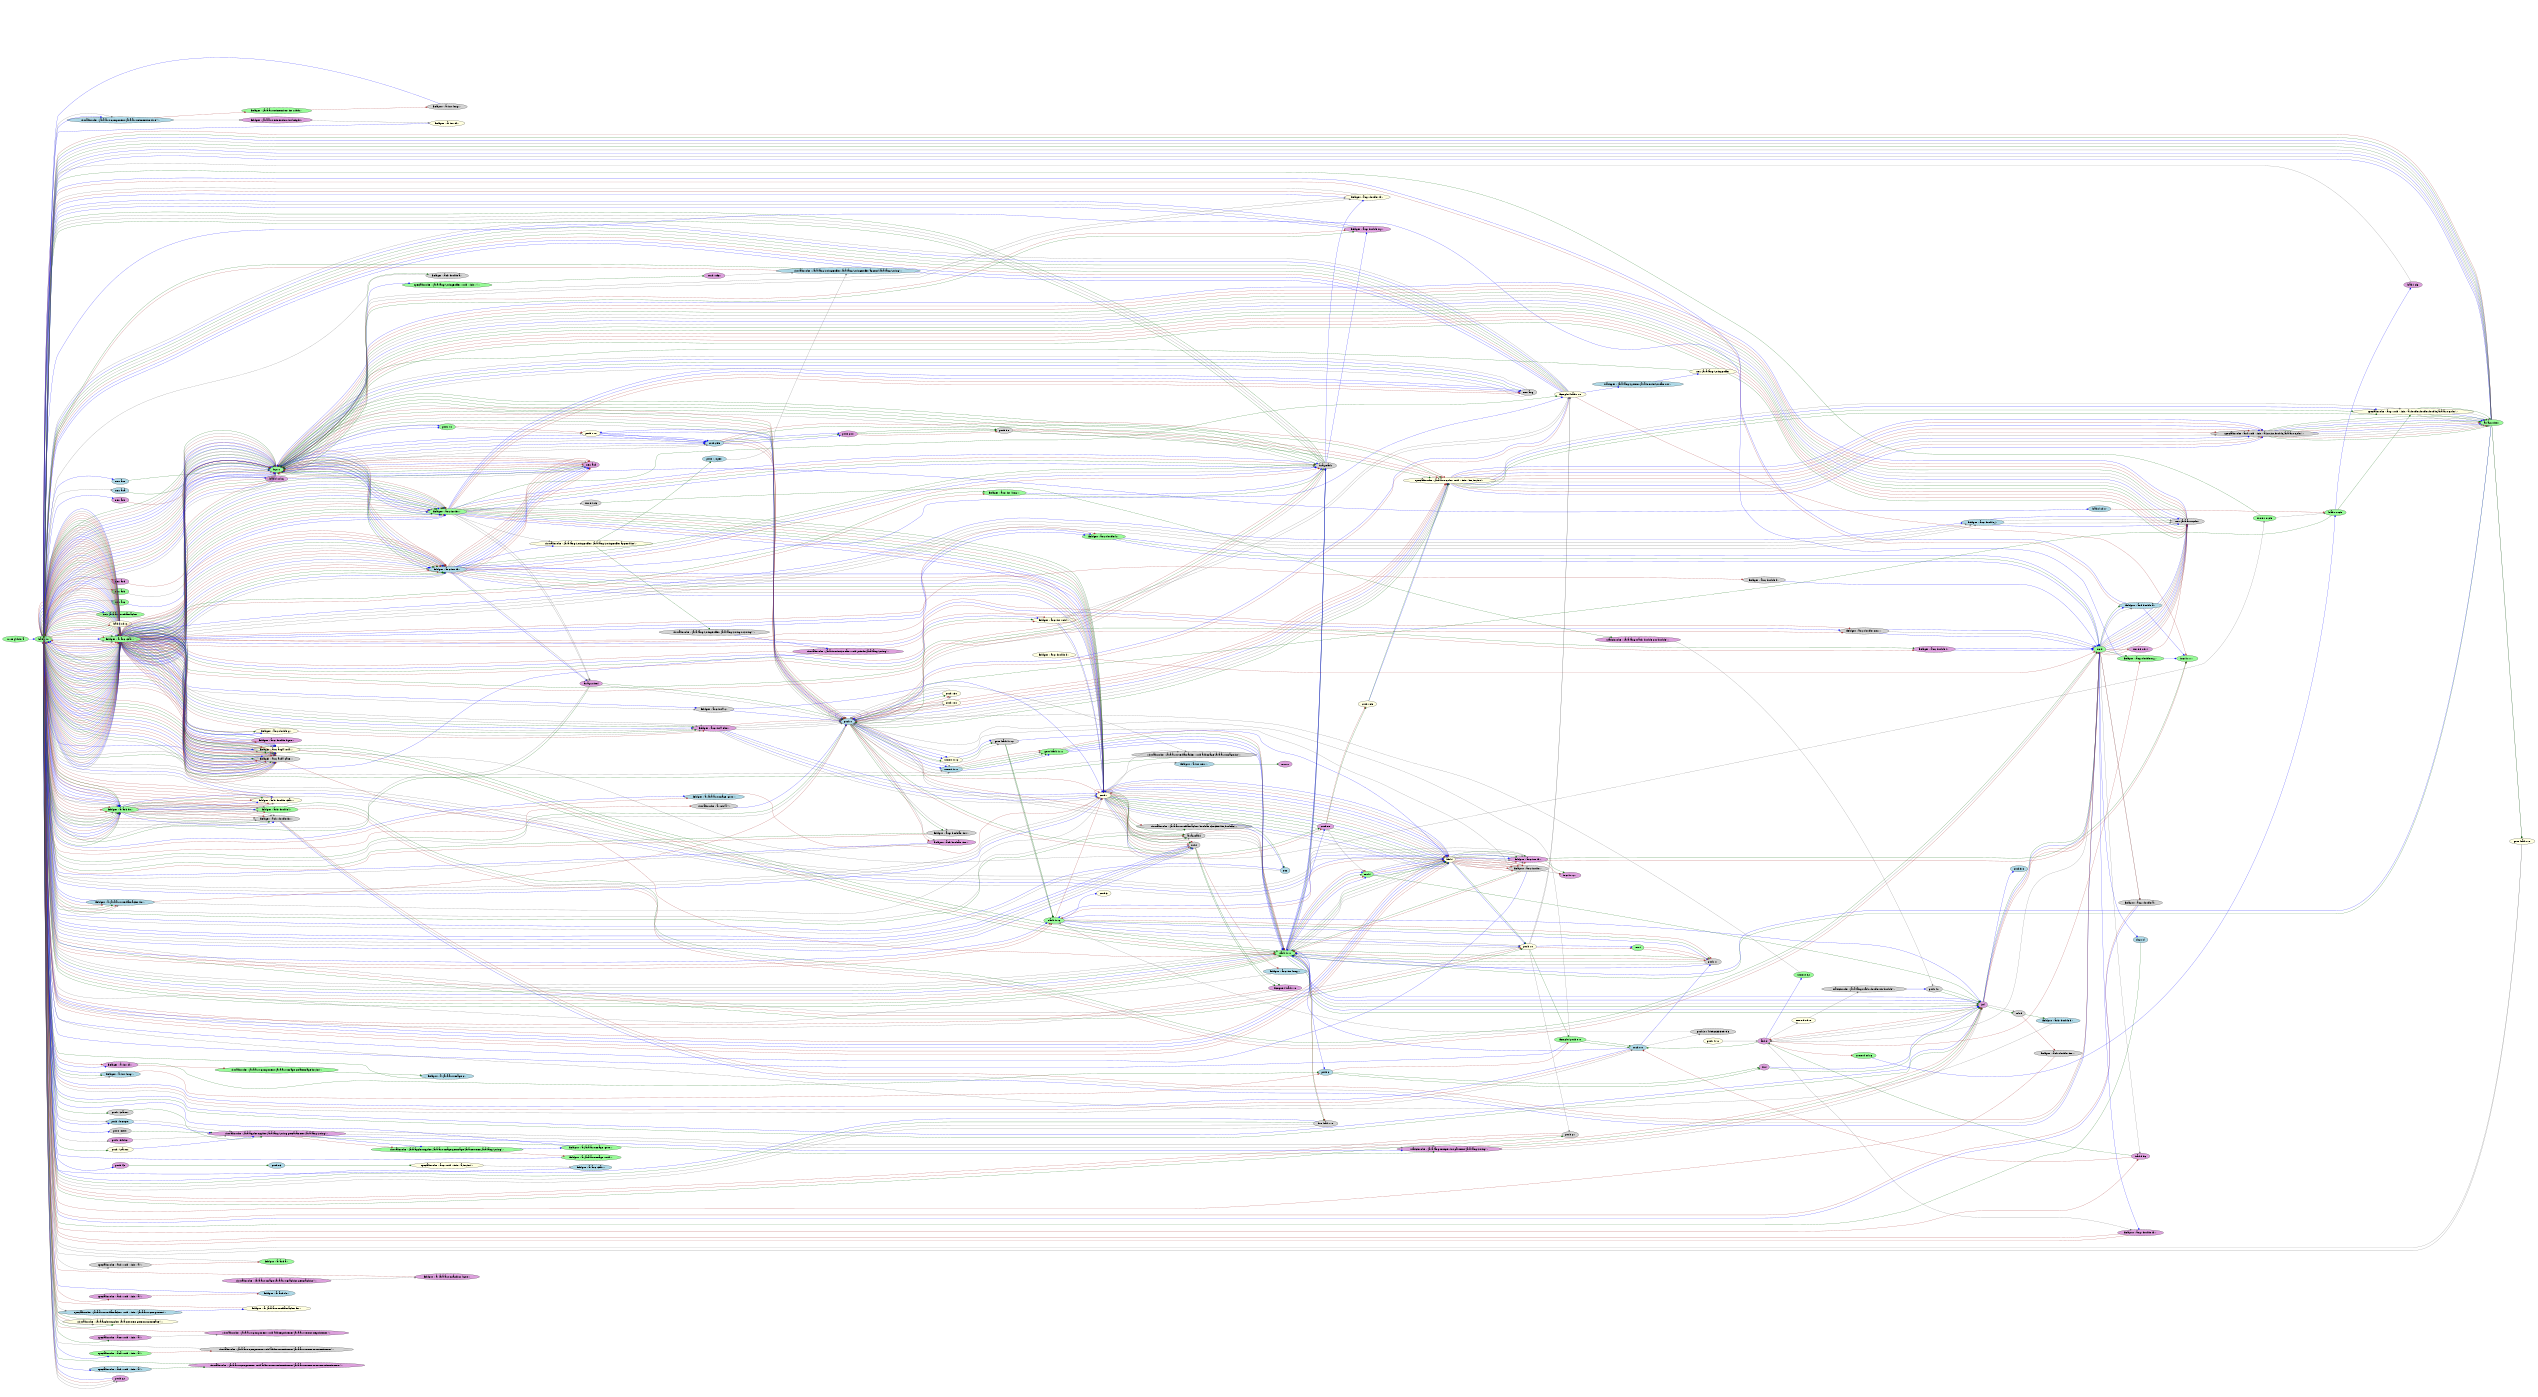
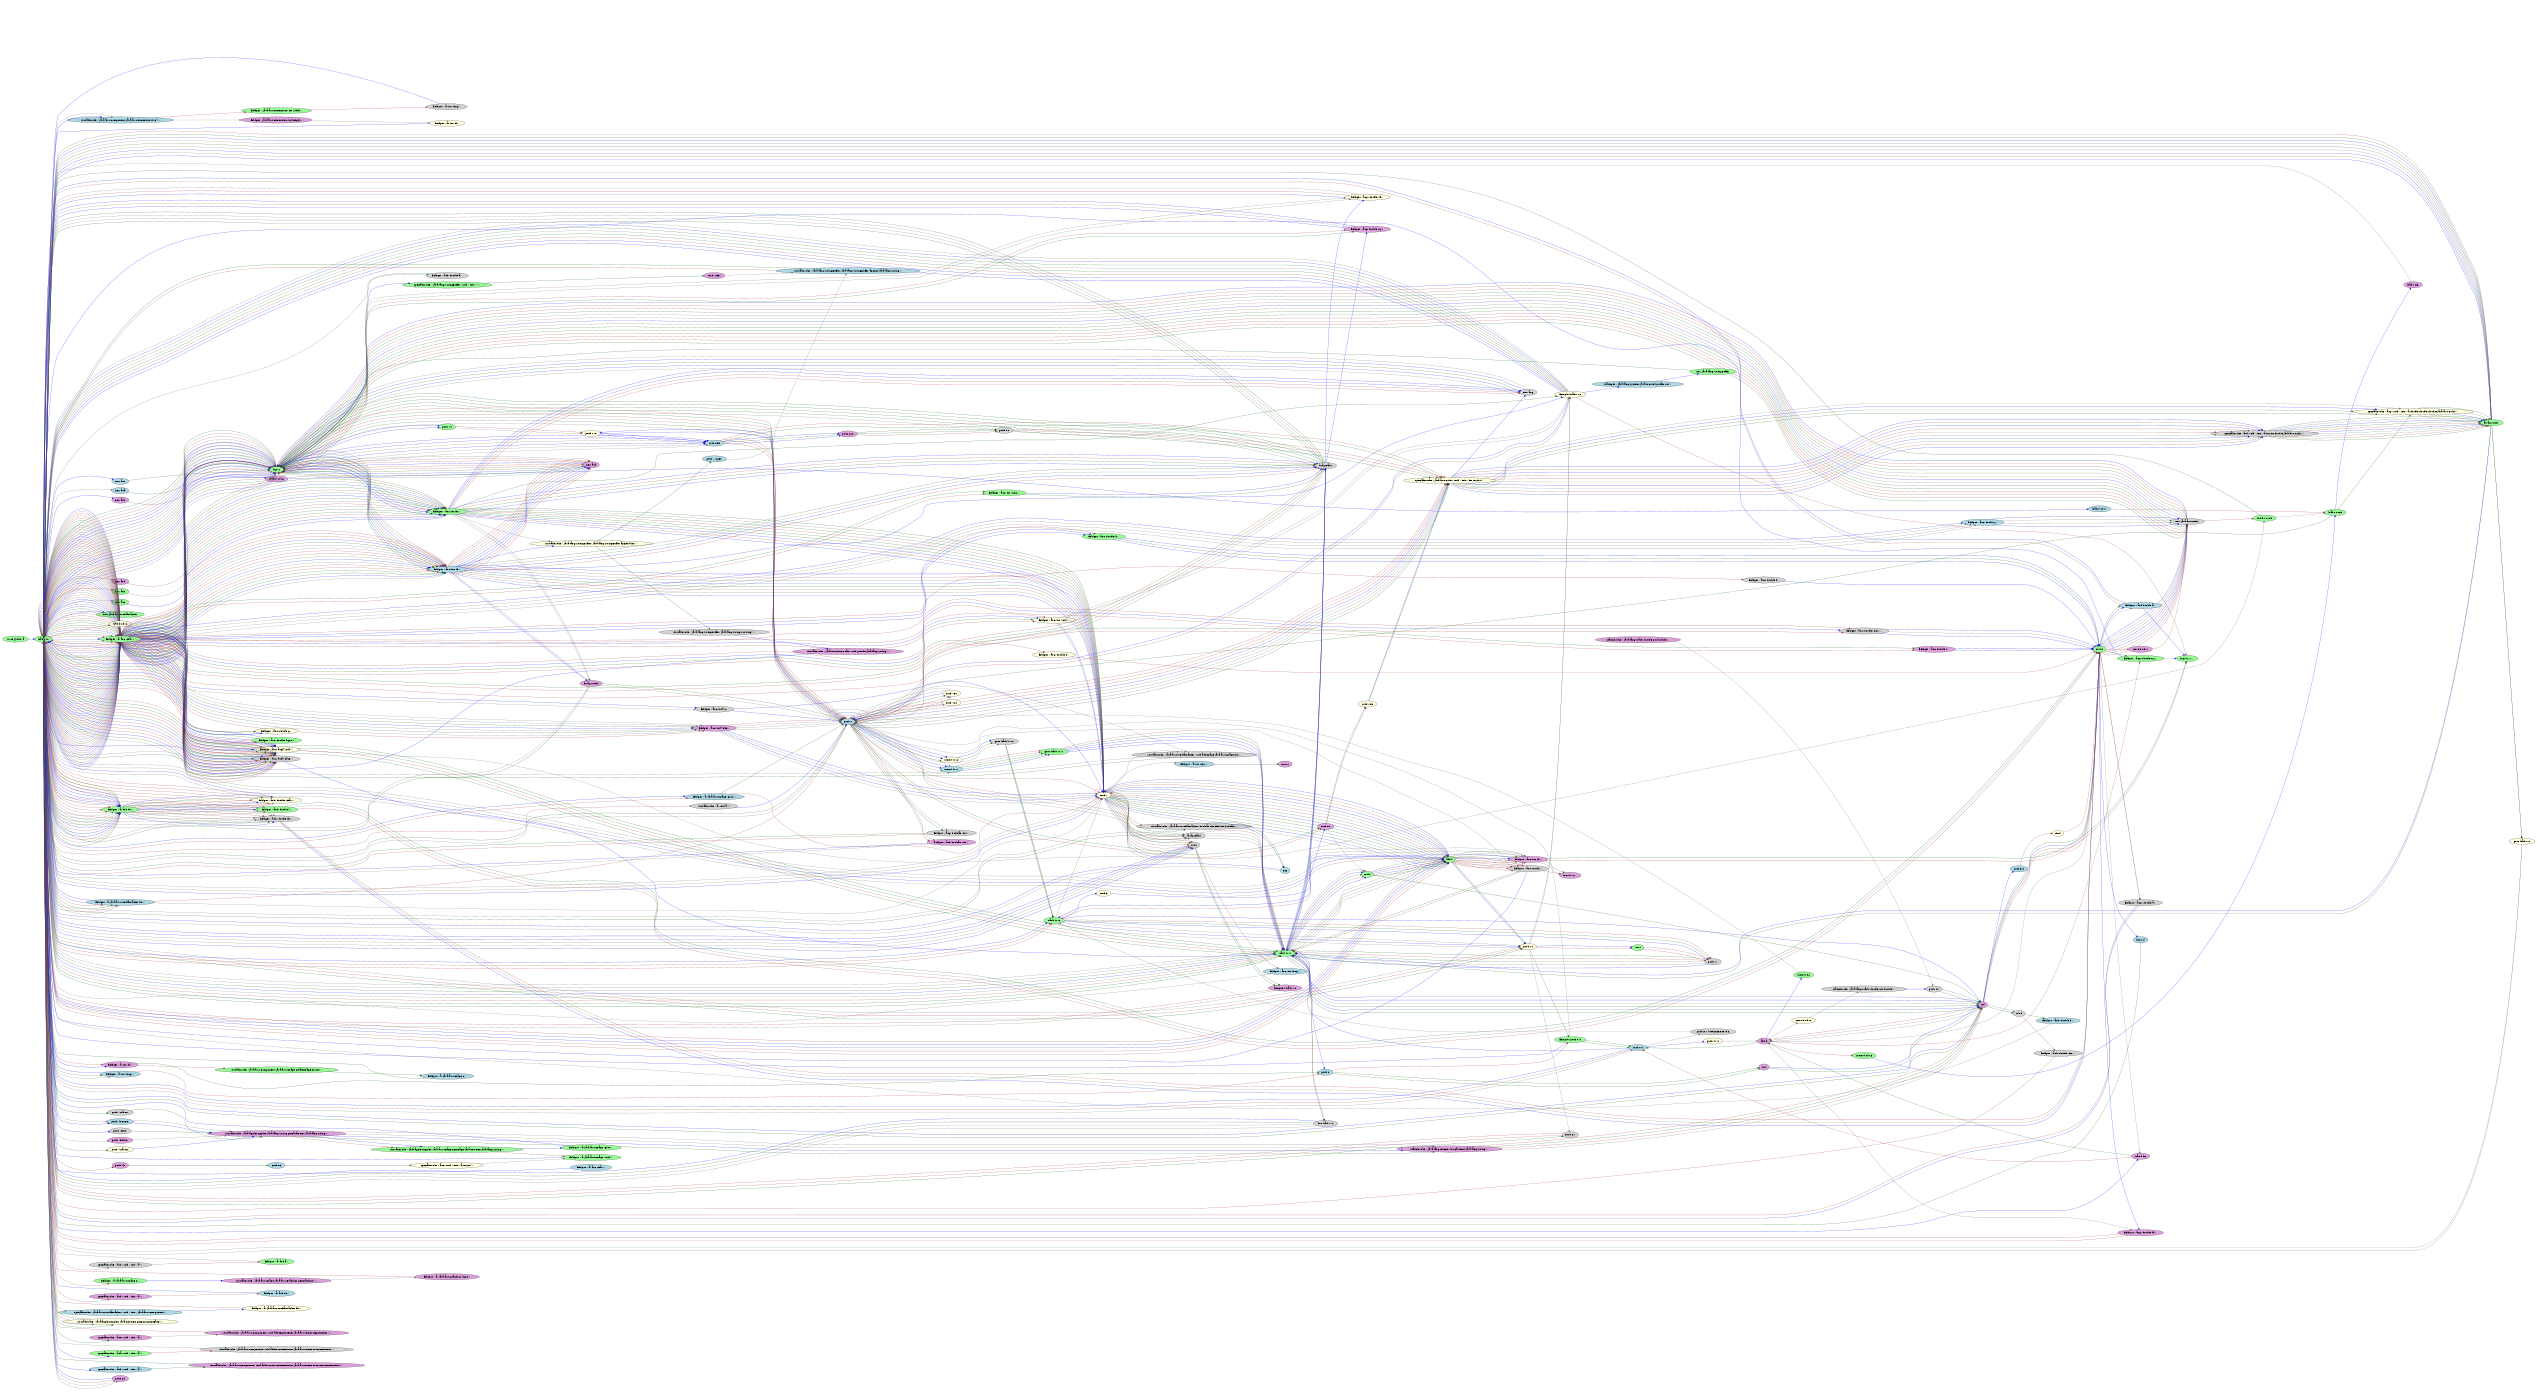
(1713, 372) -> (1713, 372)
none -> (1488, 437)
(591, 503) -> none
none -> (2228, 520)
(2100, 649) -> (2100, 649)
none -> (556, 698)
(1251, 734) -> (1290, 895)
(277, 740) -> (277, 740)
none -> (781, 759)
none -> (2058, 833)
(1449, 859) -> (1449, 859)
(48, 929) -> (48, 929)
(758, 932) -> (758, 932)
(1670, 1011) -> (1674, 1044)
(526, 1166) -> (520, 1161)
(814, 1231) -> (814, 1231)
none -> (120, 1281)
